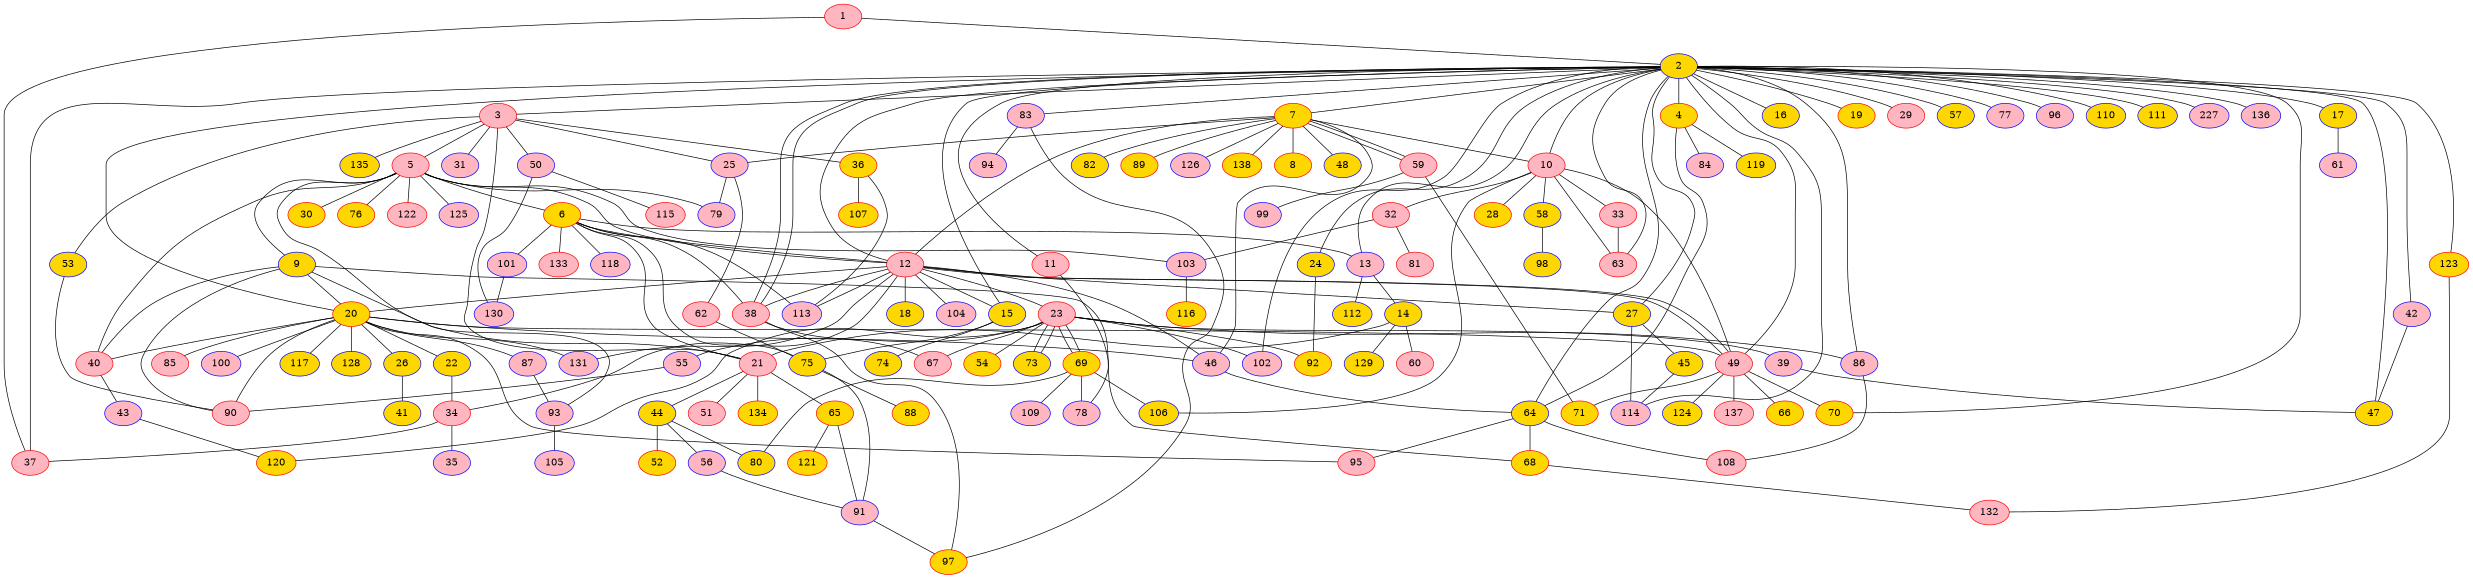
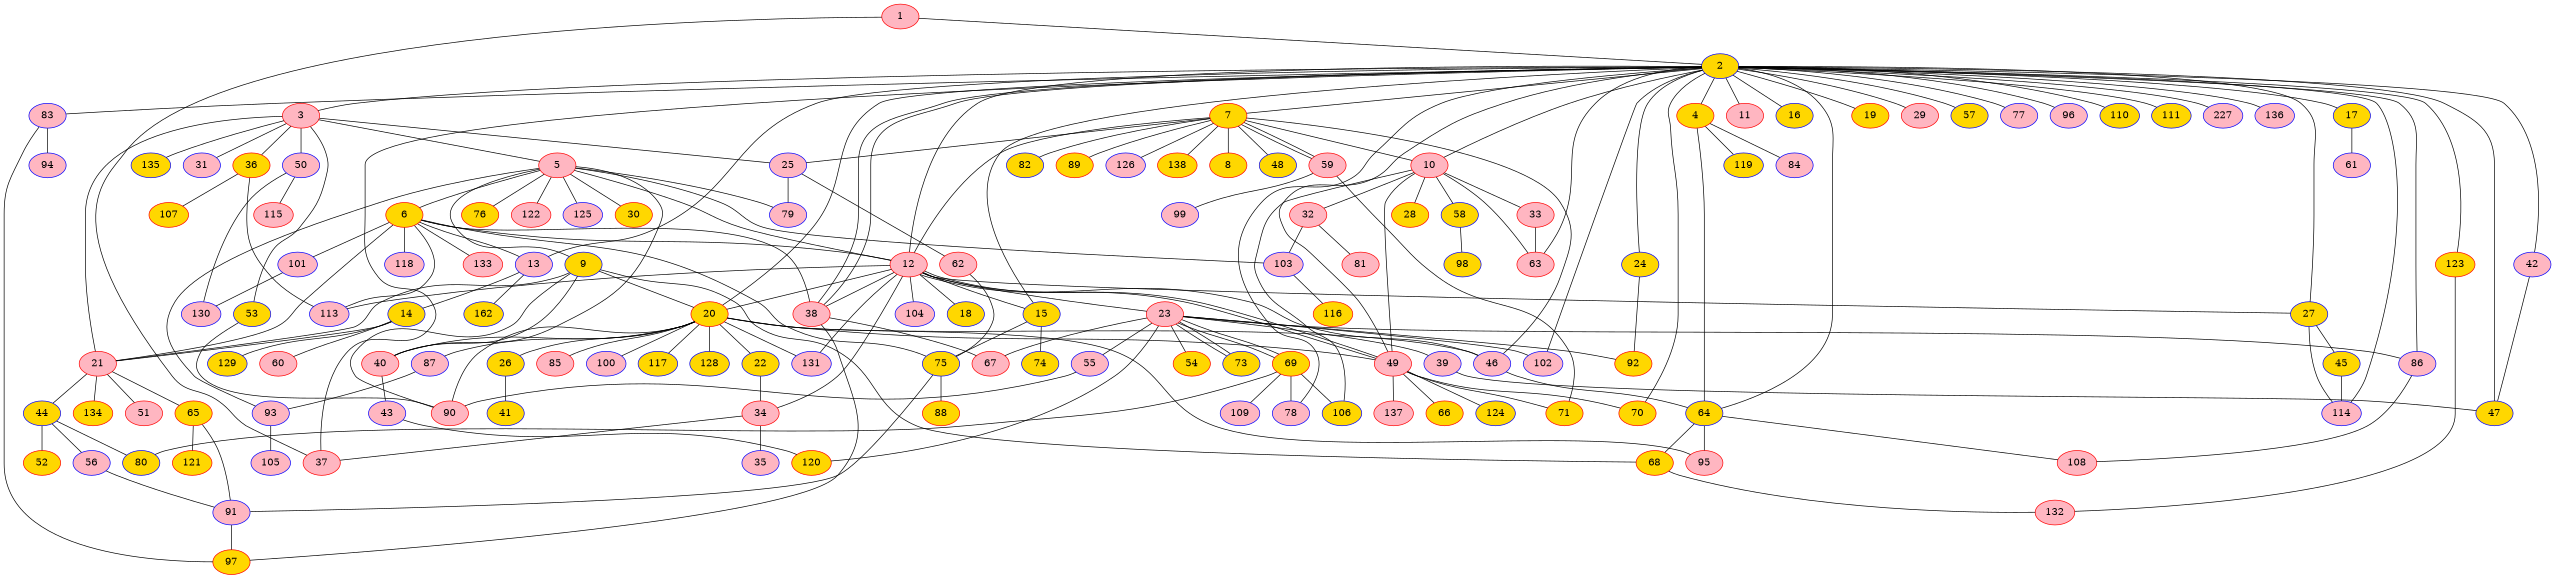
(1352, 314) -> (484, 314)
(1101, 335) -> (1365, 165)
